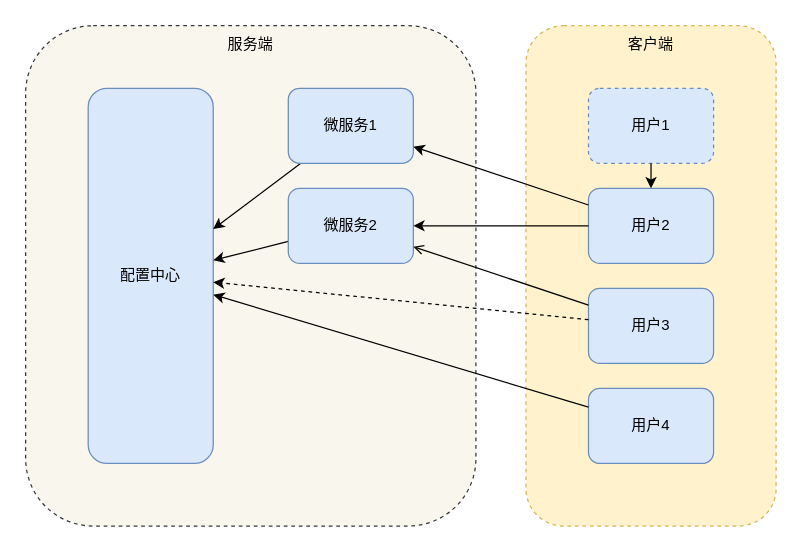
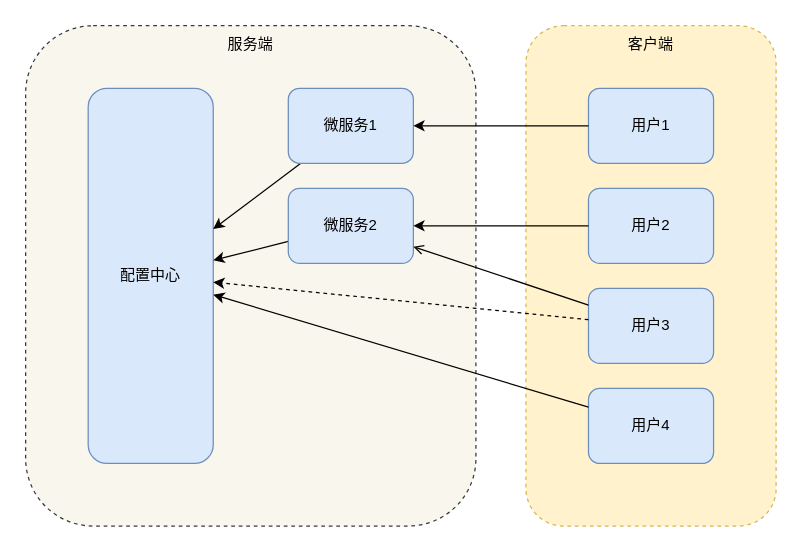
(651, 126) -> (651, 126)
(651, 171) -> (505, 126)
(504, 177) -> none
